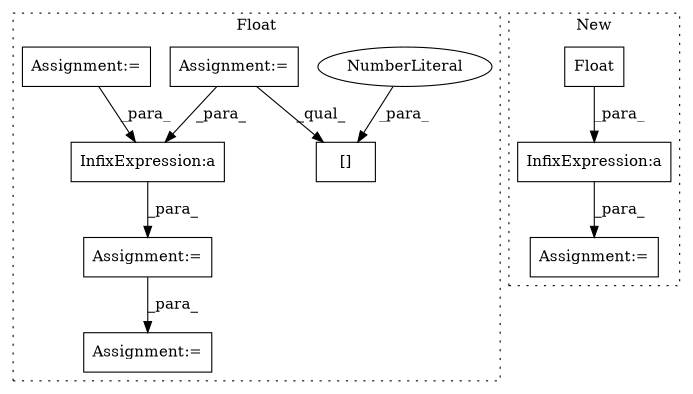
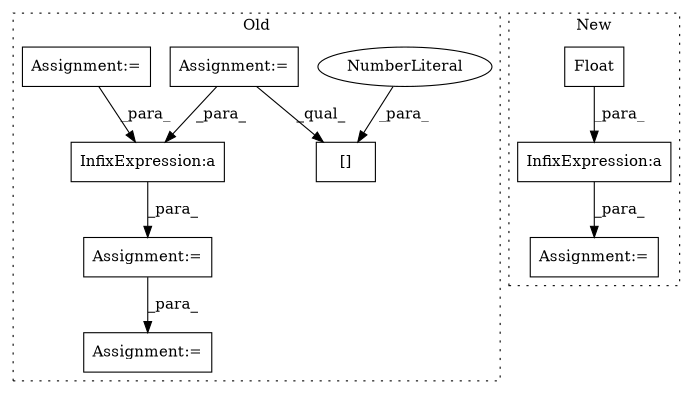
(257, 26) -> (257, 26)
